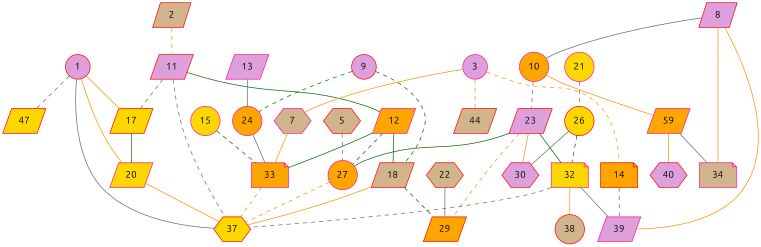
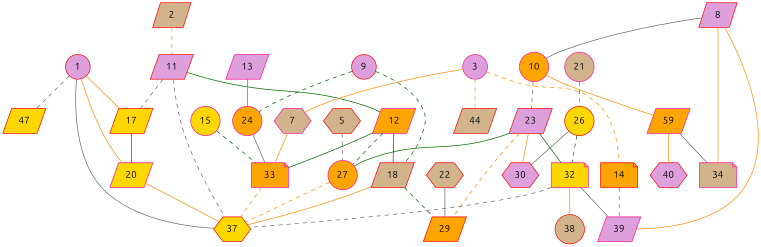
(579, 67) -> (579, 67)
